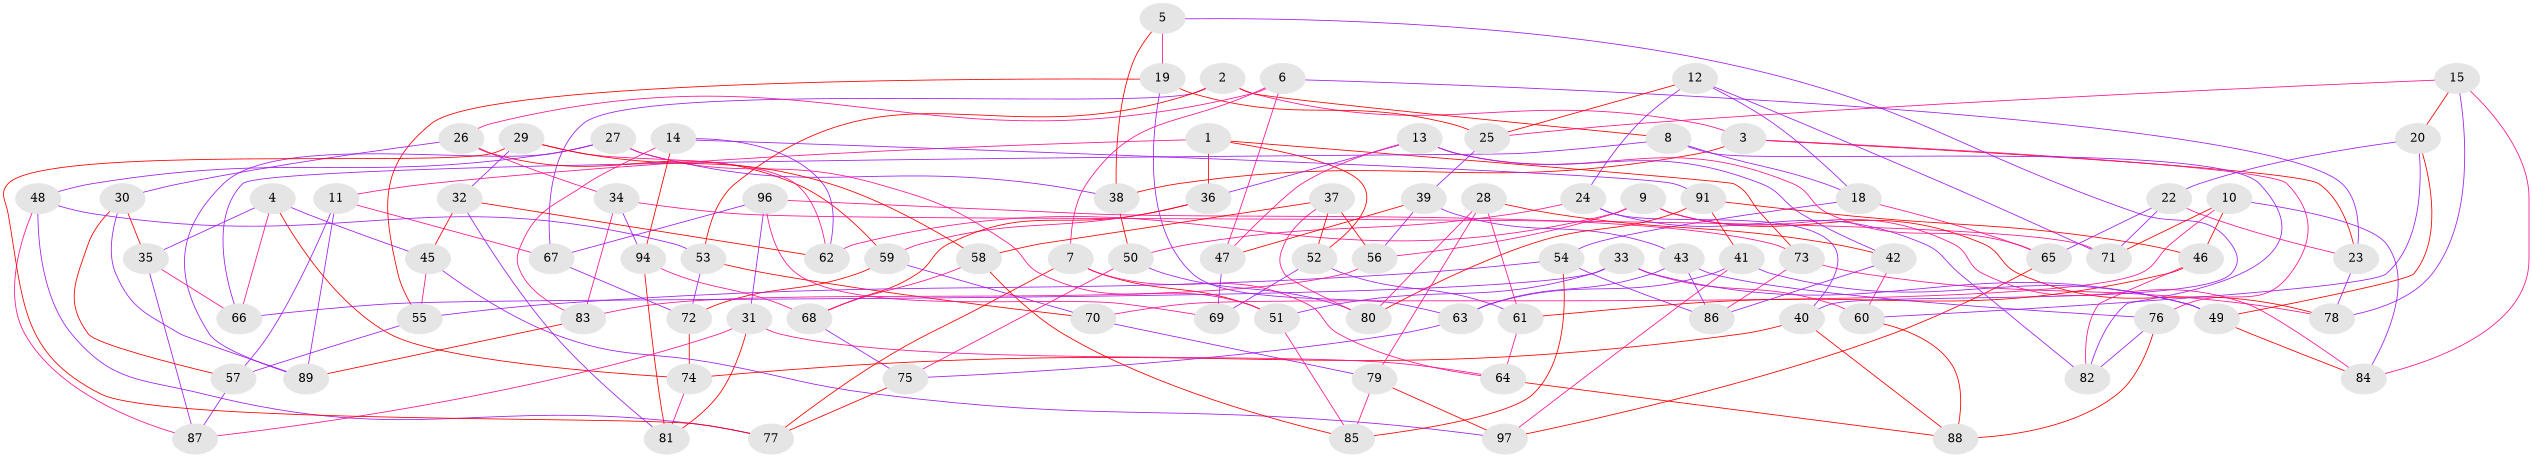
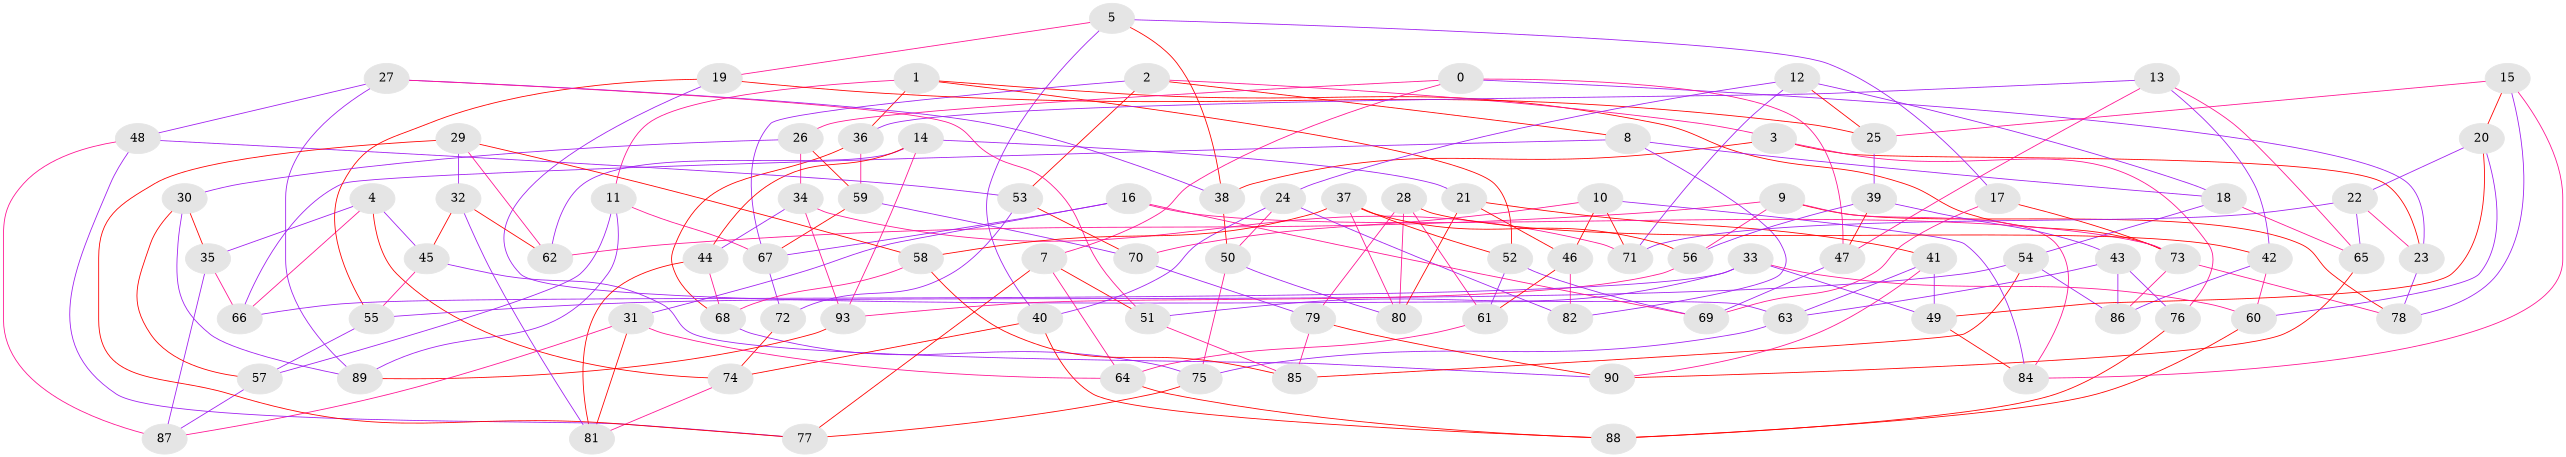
(1283, 78) -> (1461, 78)
(765, 199) -> (1129, 199)
(1703, 199) -> (1464, 199)
none -> (1998, 199)
(643, 259) -> (706, 259)
(788, 289) -> (820, 225)
(583, 319) -> (843, 319)
(2122, 349) -> none
(1505, 439) -> (1612, 379)
